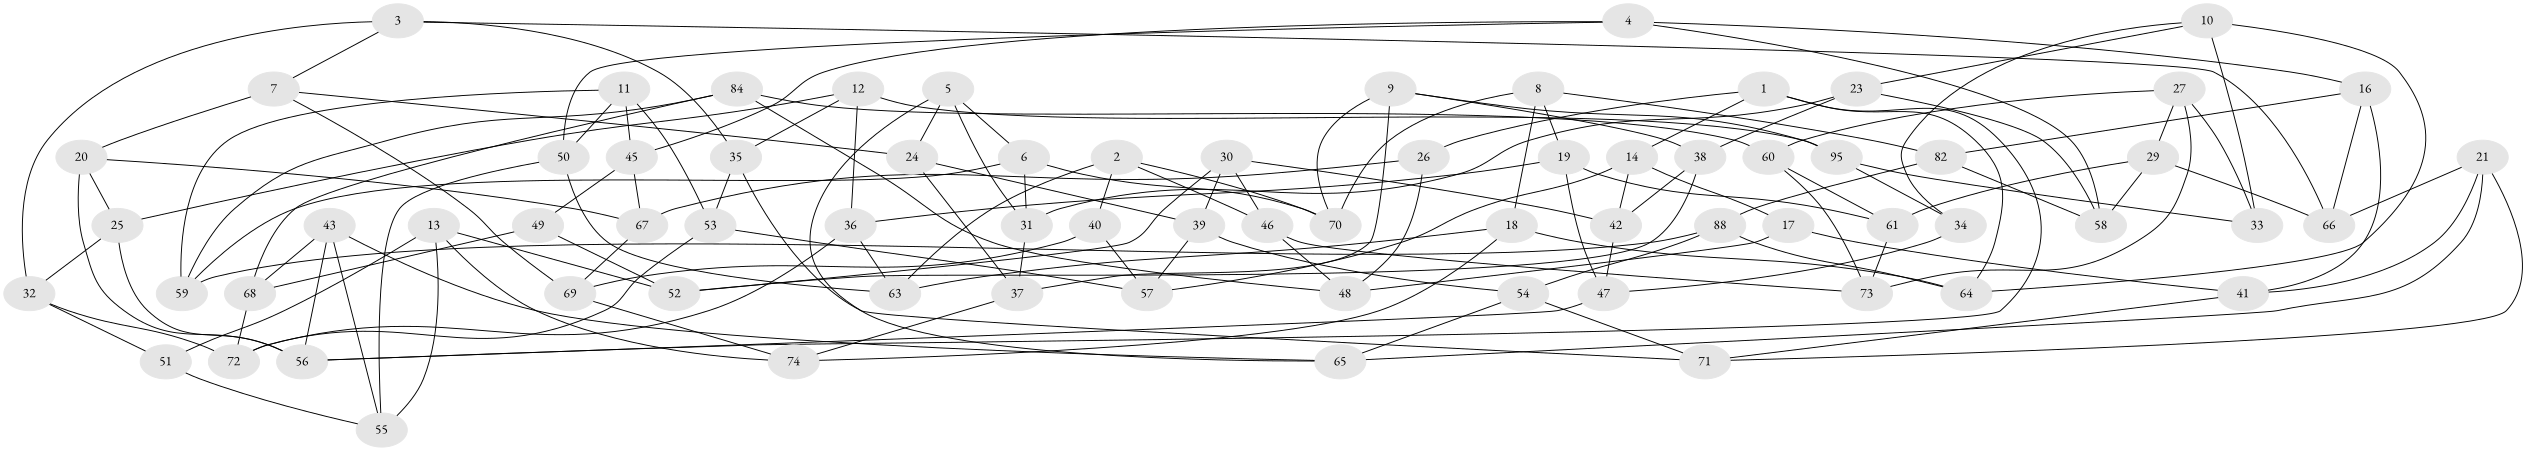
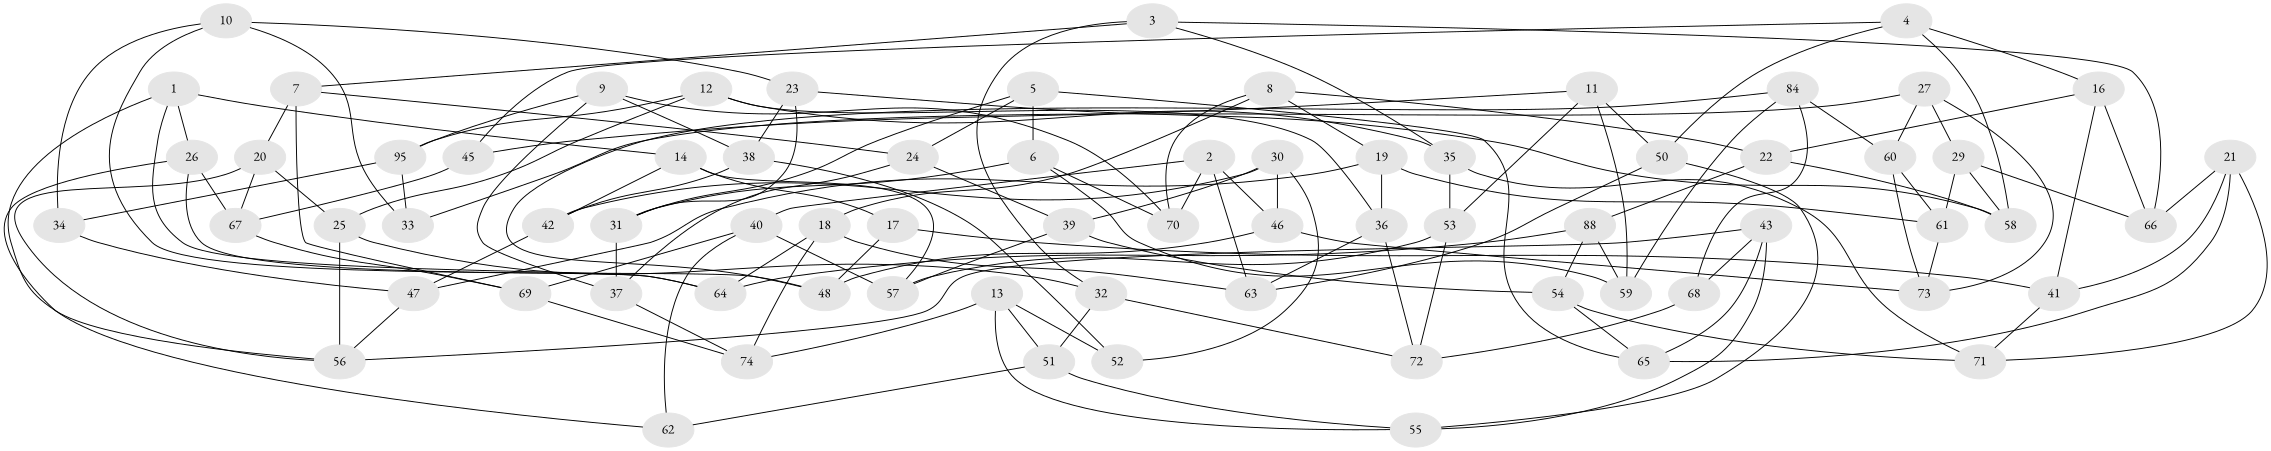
(1941, 157) -> (1766, 157)
(538, 225) -> none
none -> (668, 430)
